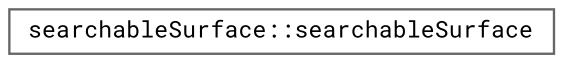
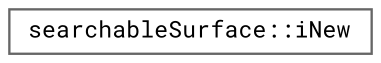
(282, 32) -> (191, 32)
